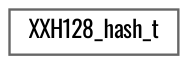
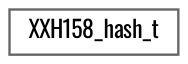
(94, 32) -> (94, 32)
